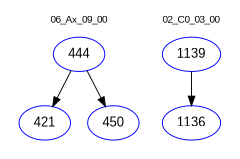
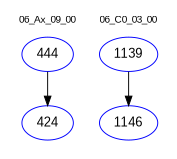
(192, 20) -> (129, 20)
(45, 123) -> (48, 123)
(113, 123) -> none
(192, 123) -> (129, 123)
